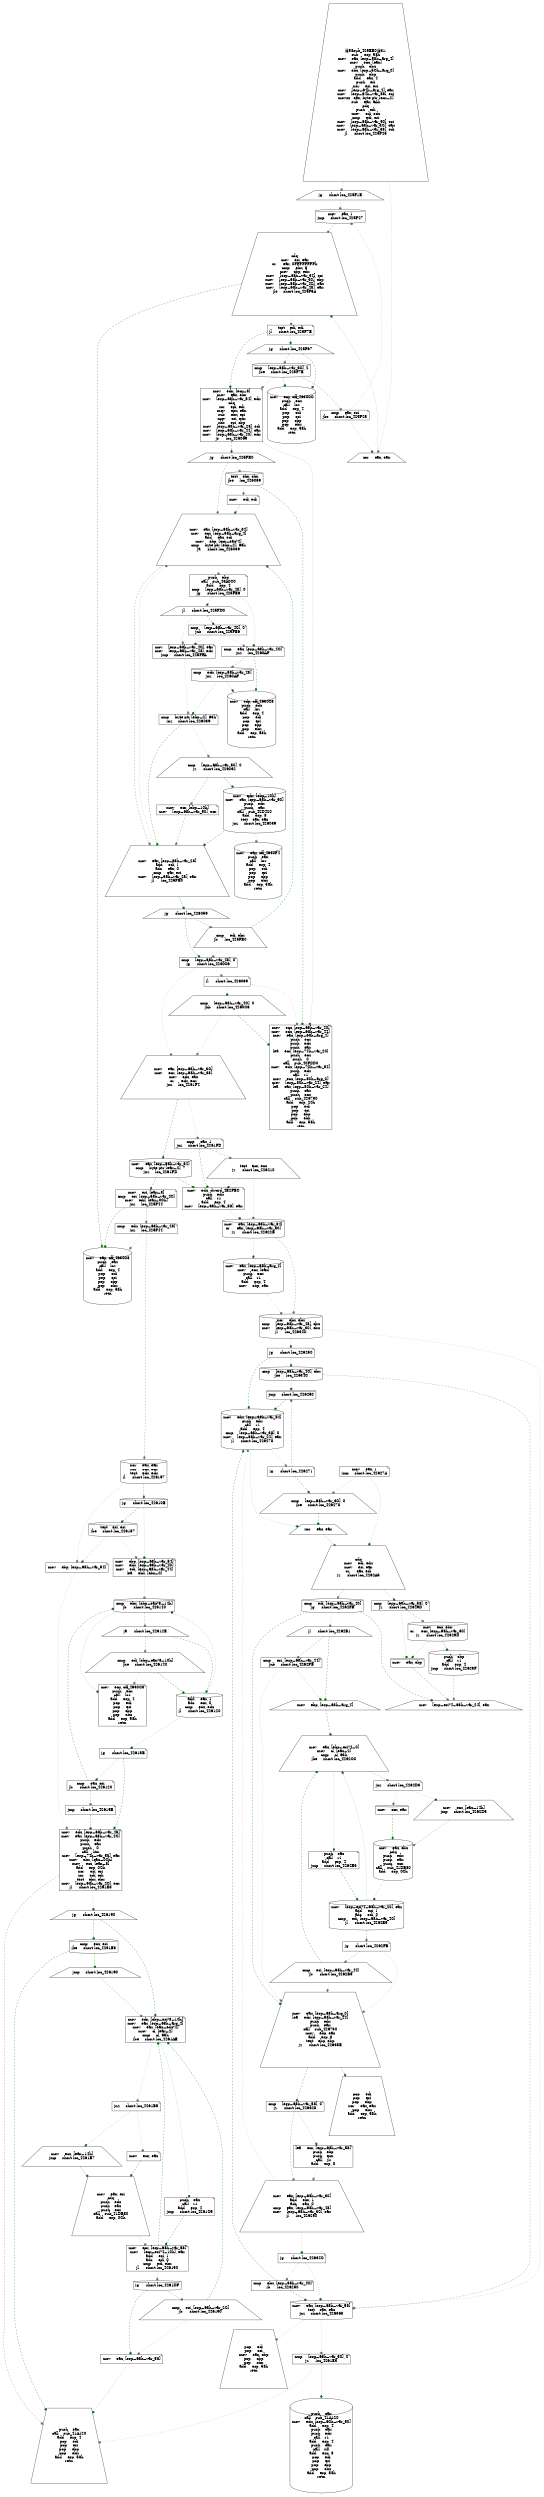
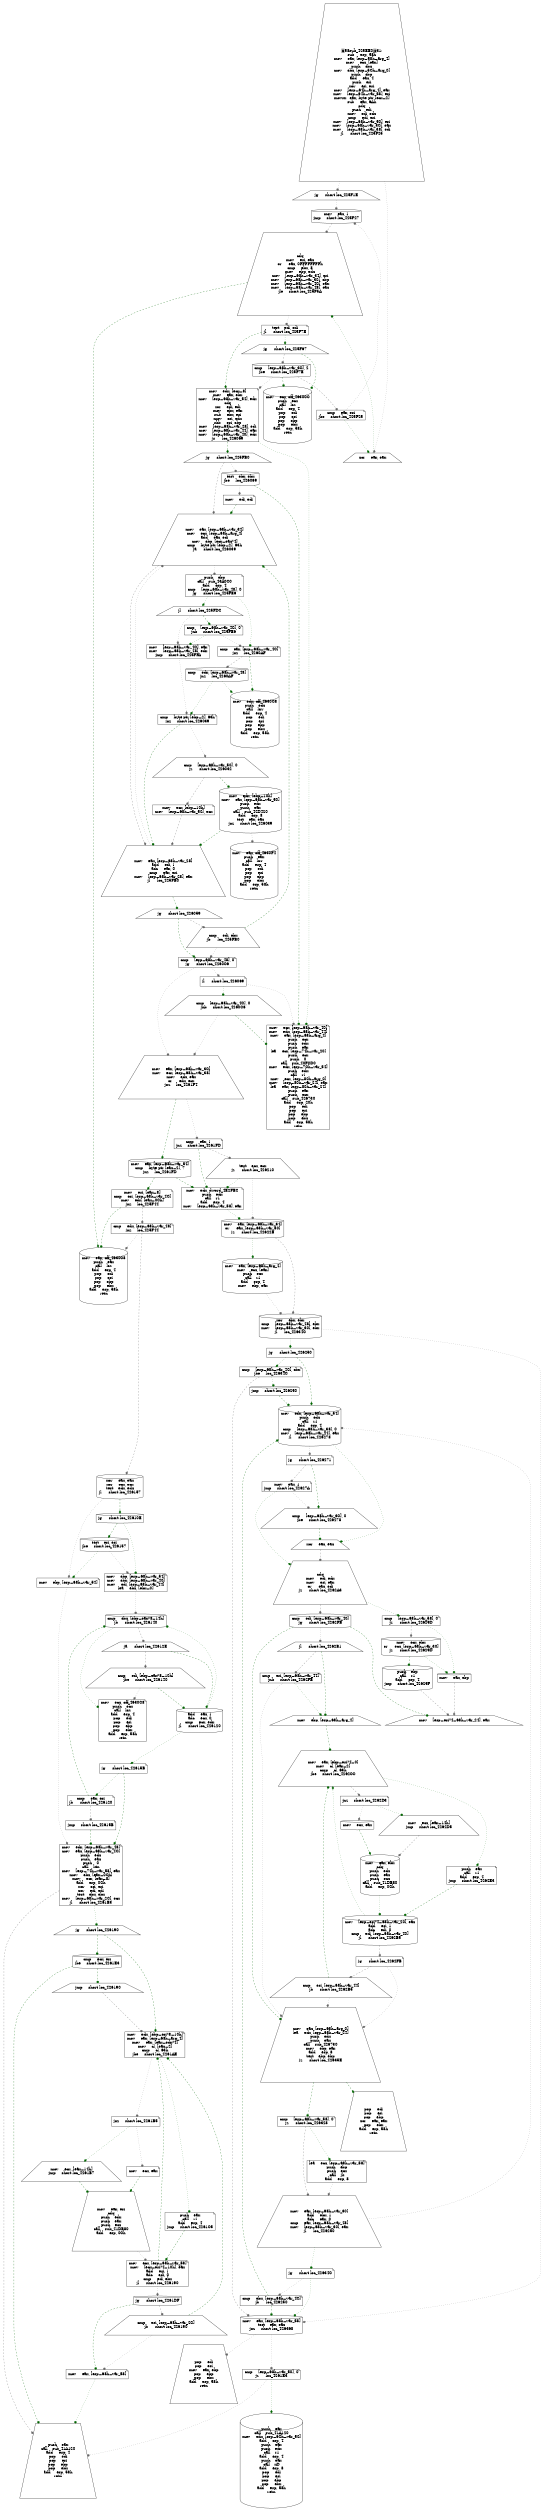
(291, 1374) -> (271, 1372)
(291, 1434) -> (299, 1473)
